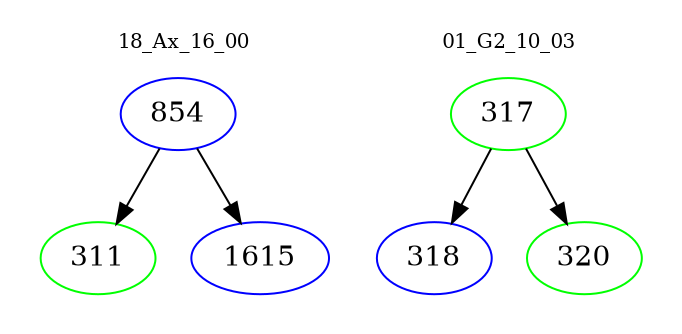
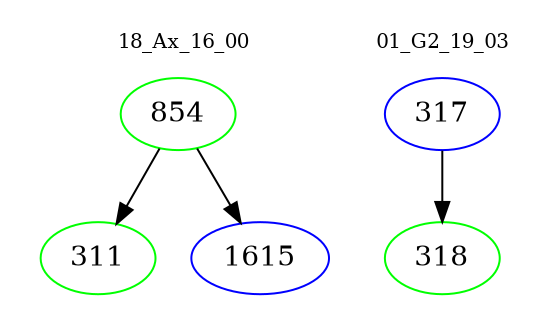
(509, 43) -> (443, 43)
(178, 114) -> (178, 114)
(508, 114) -> (442, 114)
(434, 258) -> (442, 258)
(584, 258) -> none
